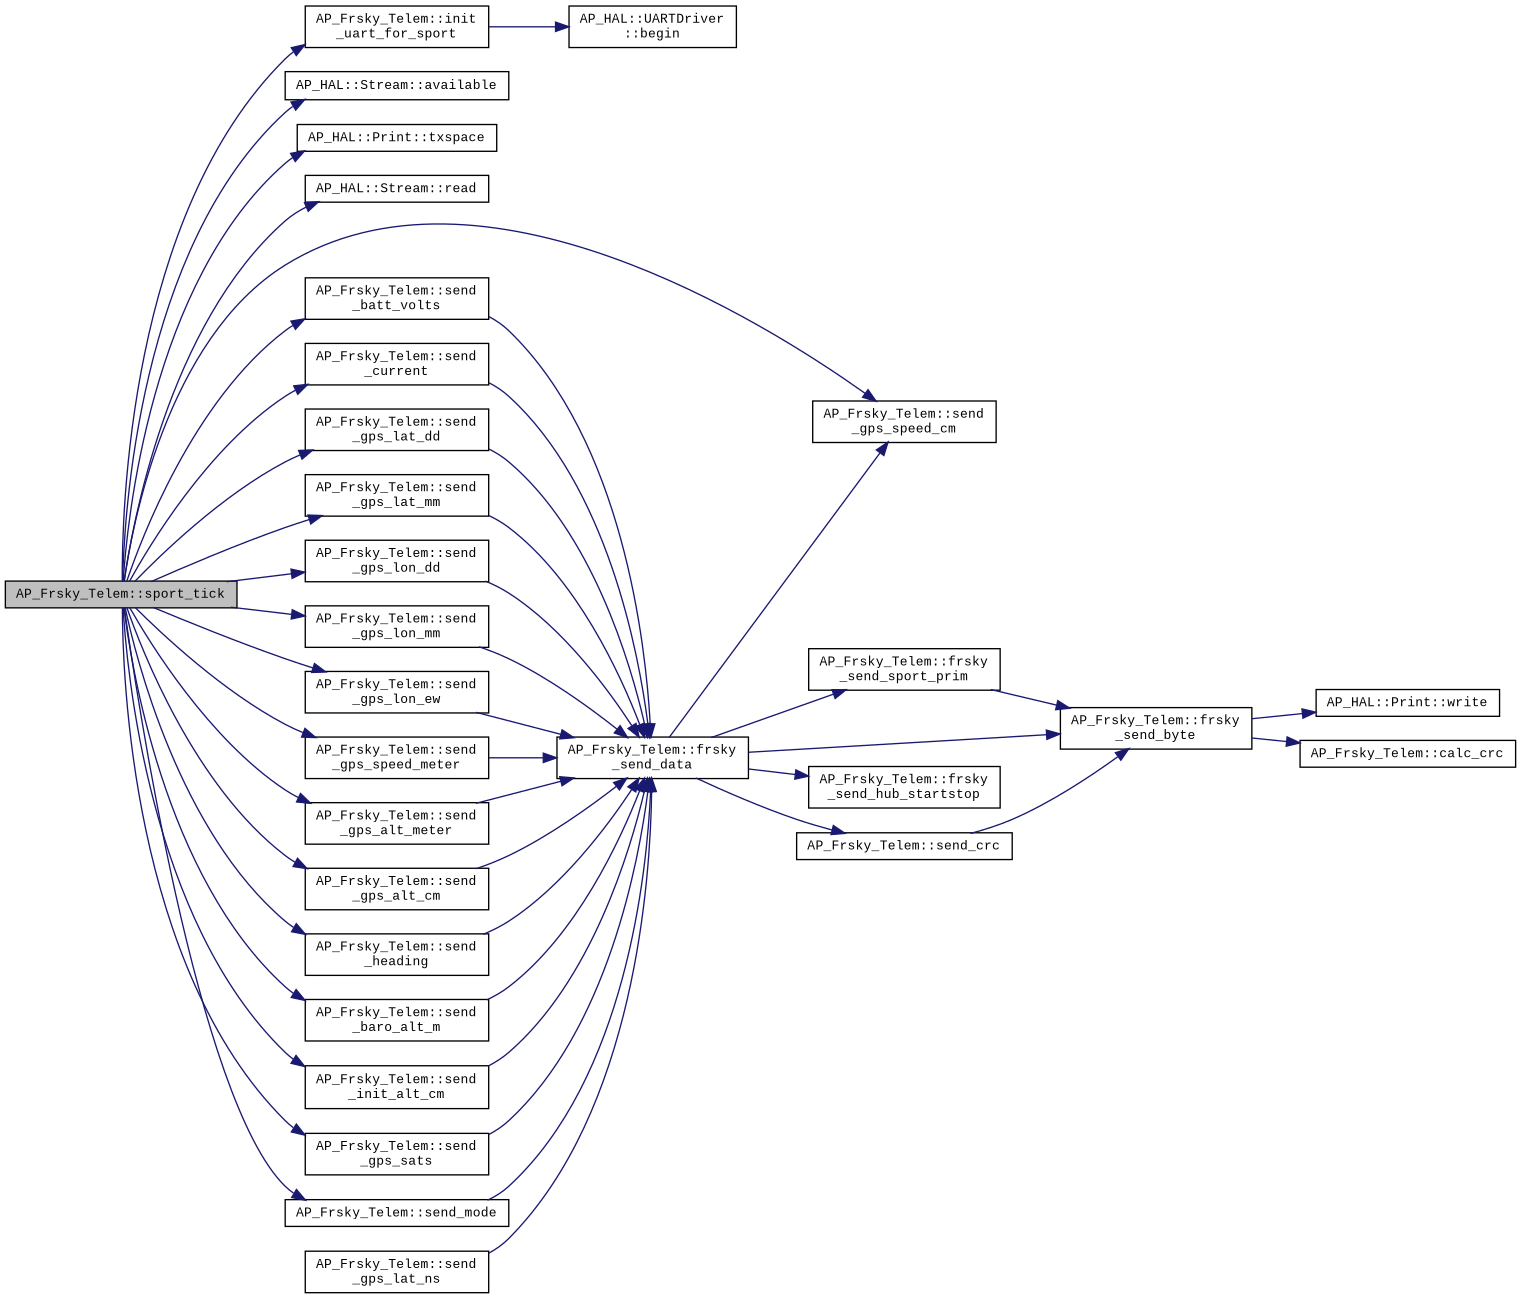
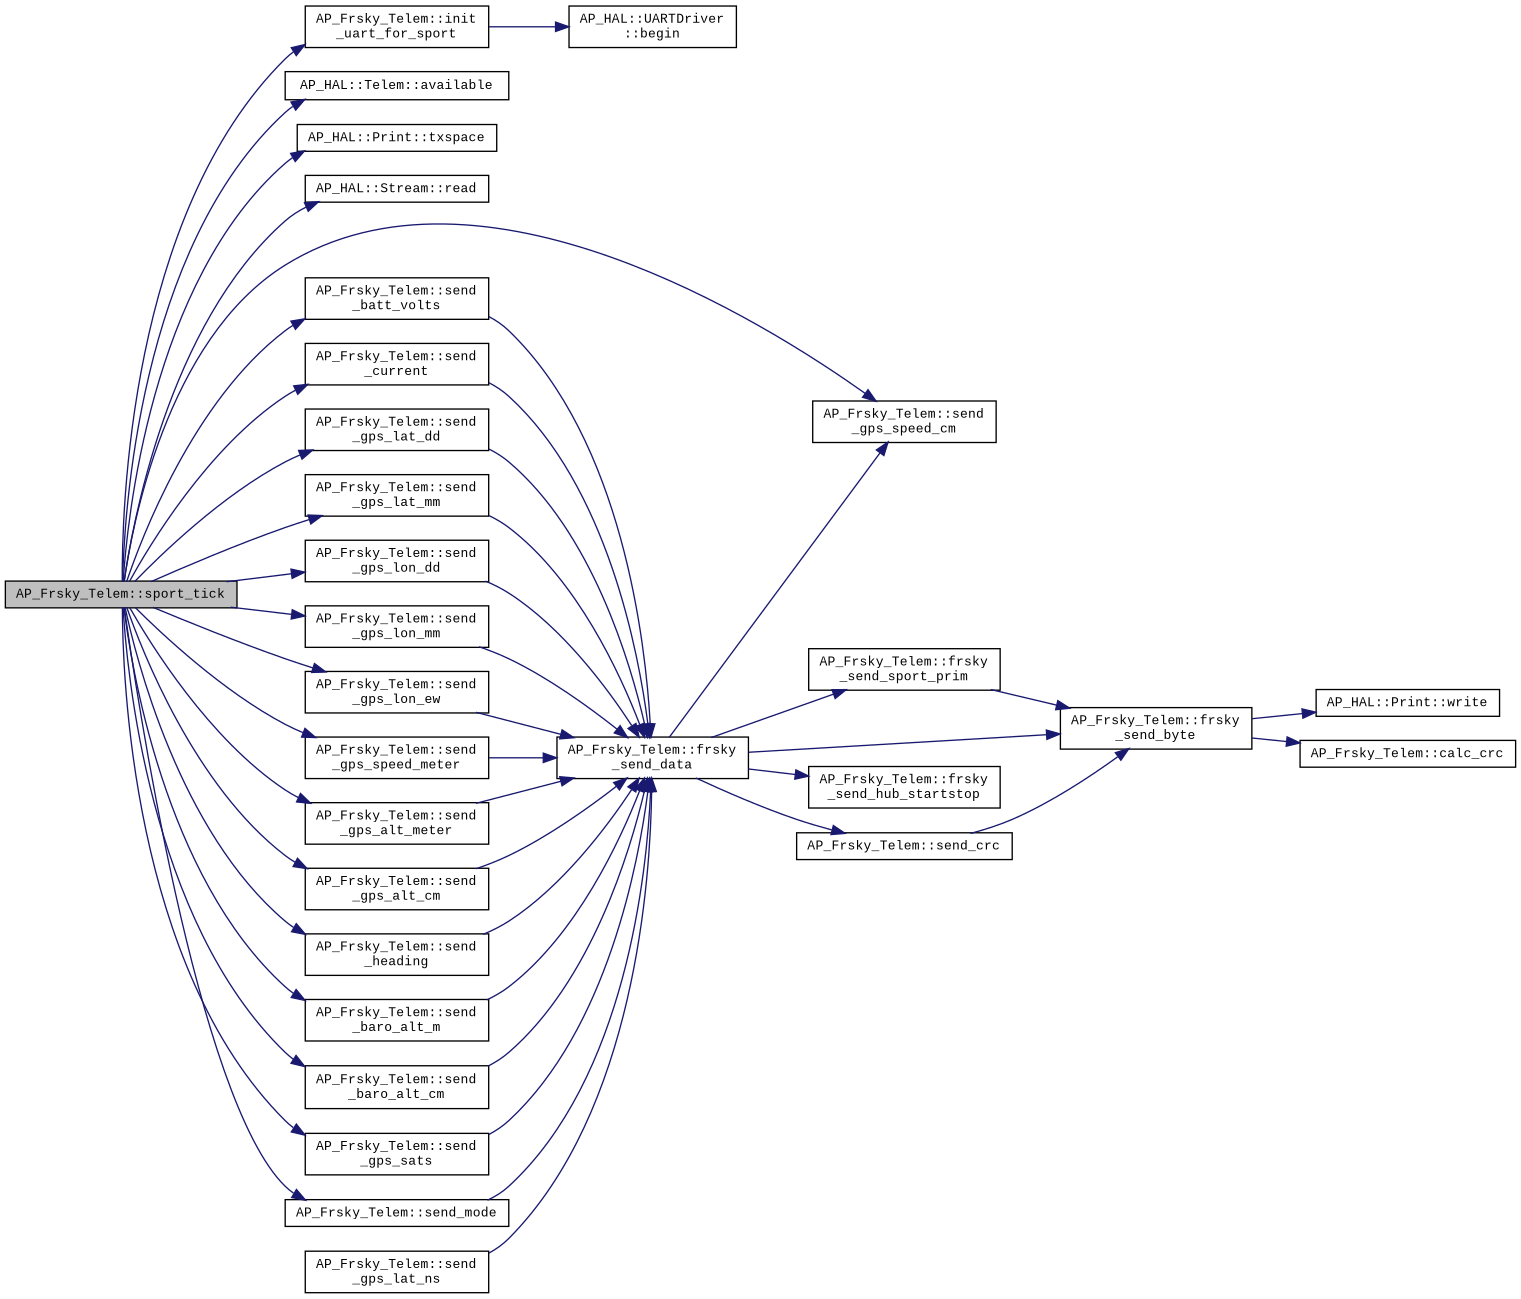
(397, 86) -> (397, 86)
(397, 1087) -> (397, 1087)
